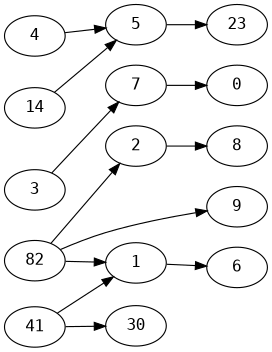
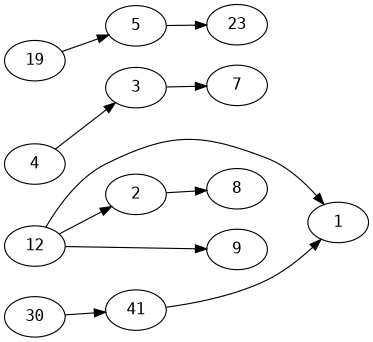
(80, 31) -> (81, 129)
(237, 85) -> none
(35, 108) -> (35, 61)
(35, 261) -> (35, 246)
(237, 267) -> none
(80, 326) -> (80, 314)
